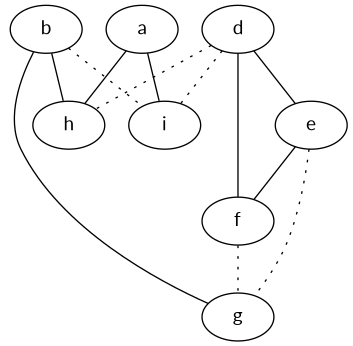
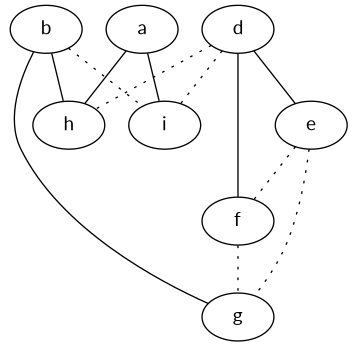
(275, 173) -> (275, 173)
